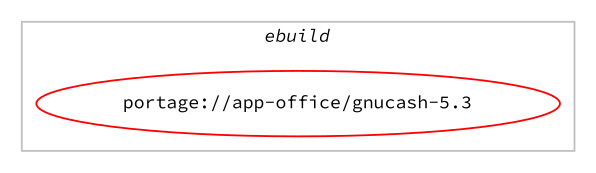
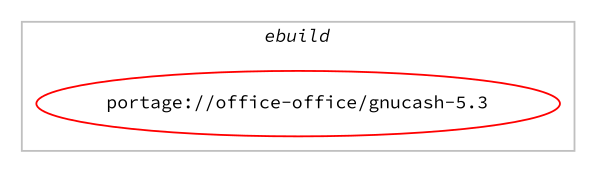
(298, 104) -> (298, 104)
